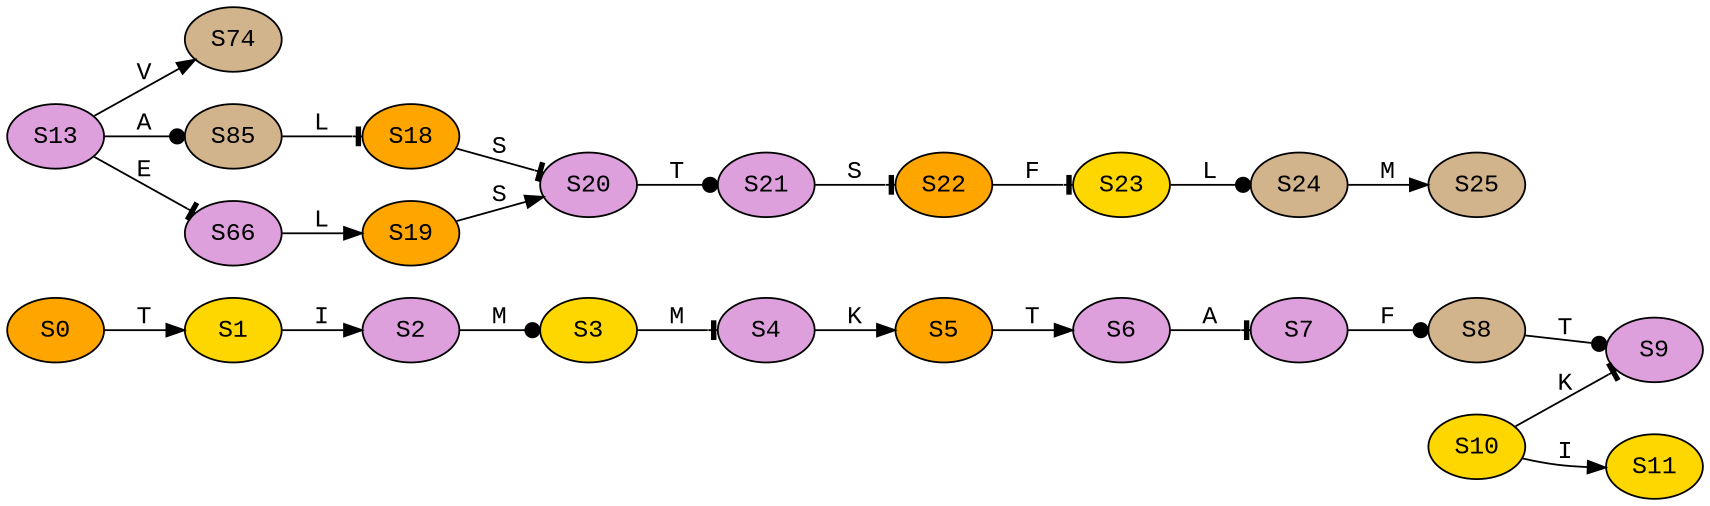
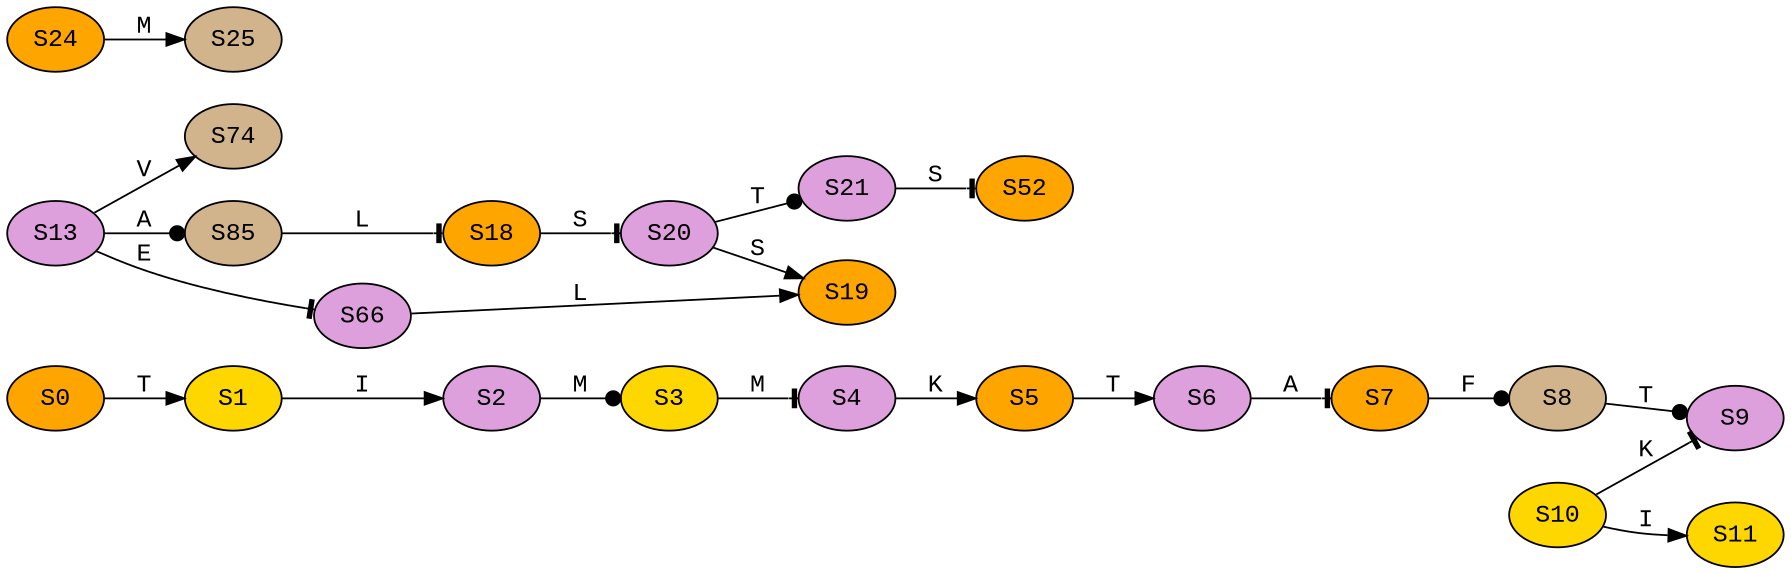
(944, 185) -> (1025, 188)
(1122, 185) -> none
(1299, 185) -> (56, 39)
(491, 211) -> (750, 260)
(1299, 330) -> (1380, 398)
